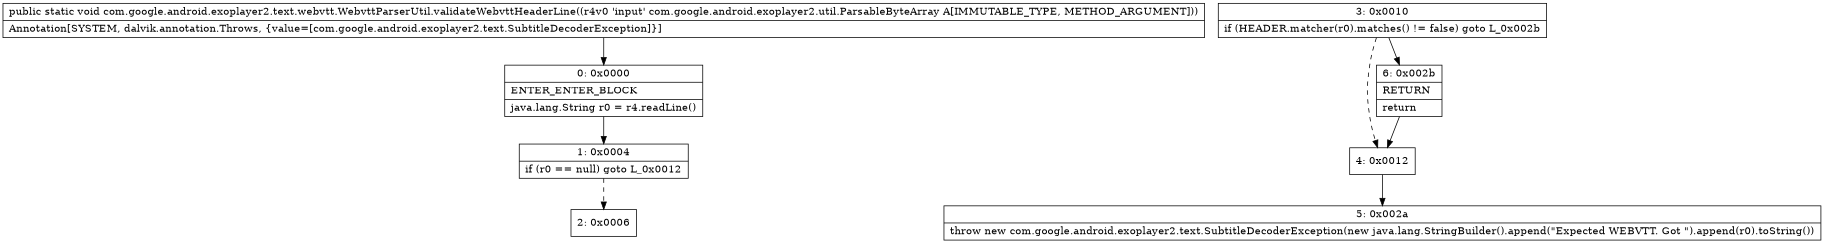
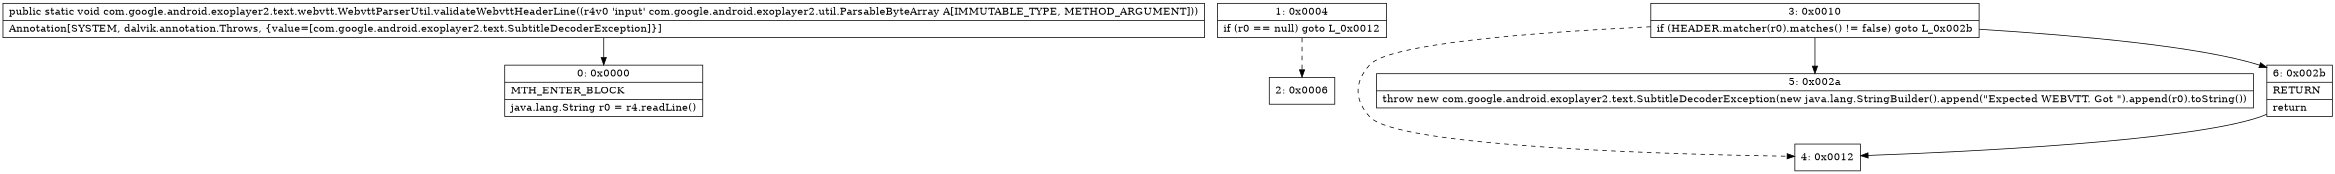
(574, 90) -> (568, 90)
(604, 127) -> none
(1382, 187) -> (1815, 52)
